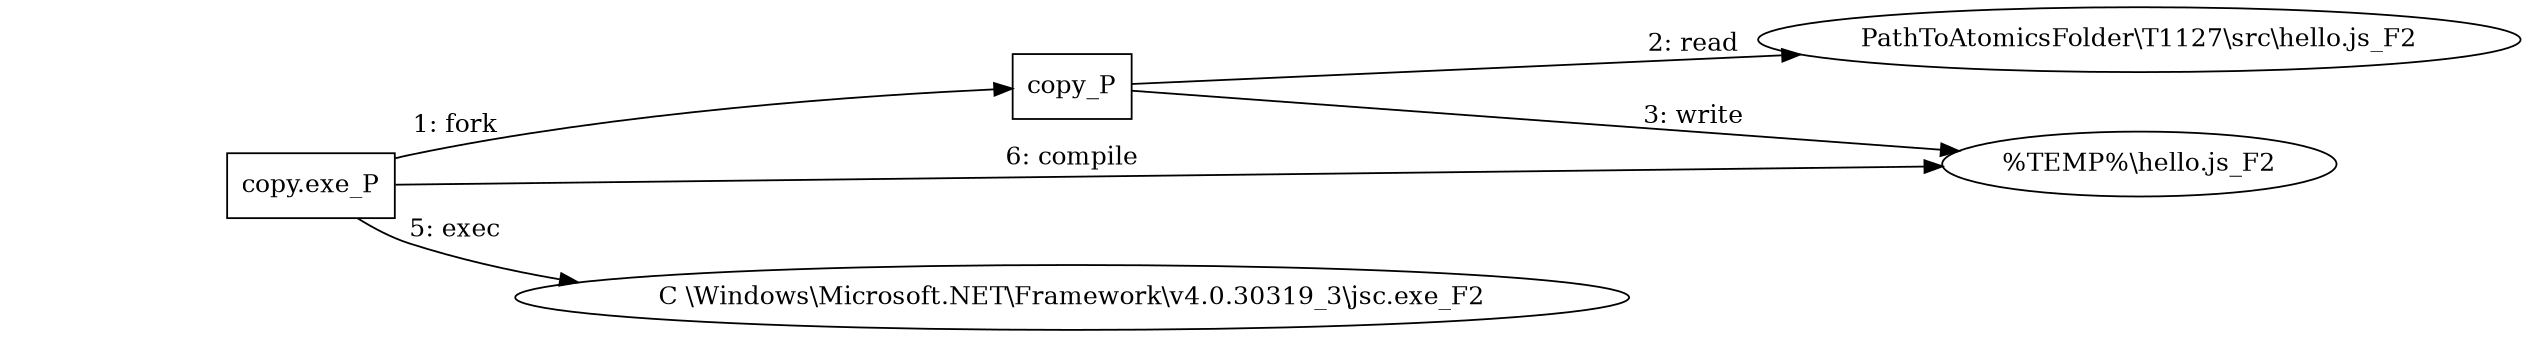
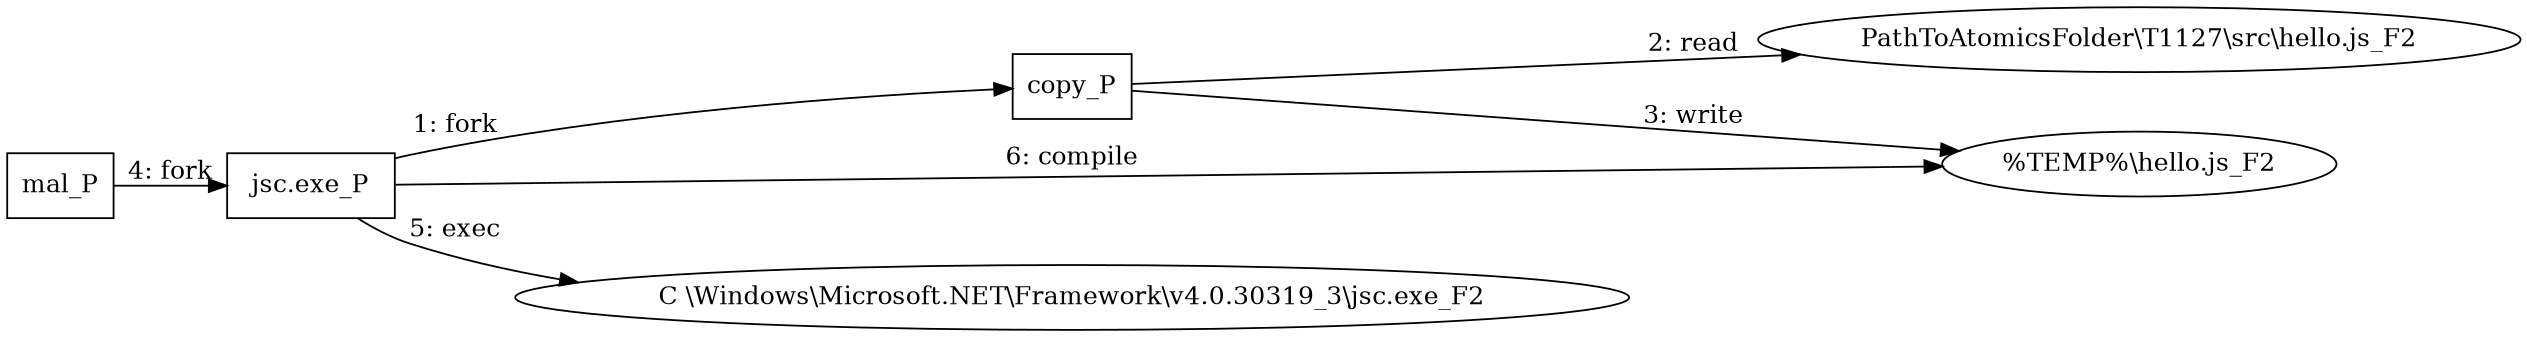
none -> (60, 186)
(311, 186) -> (311, 186)
